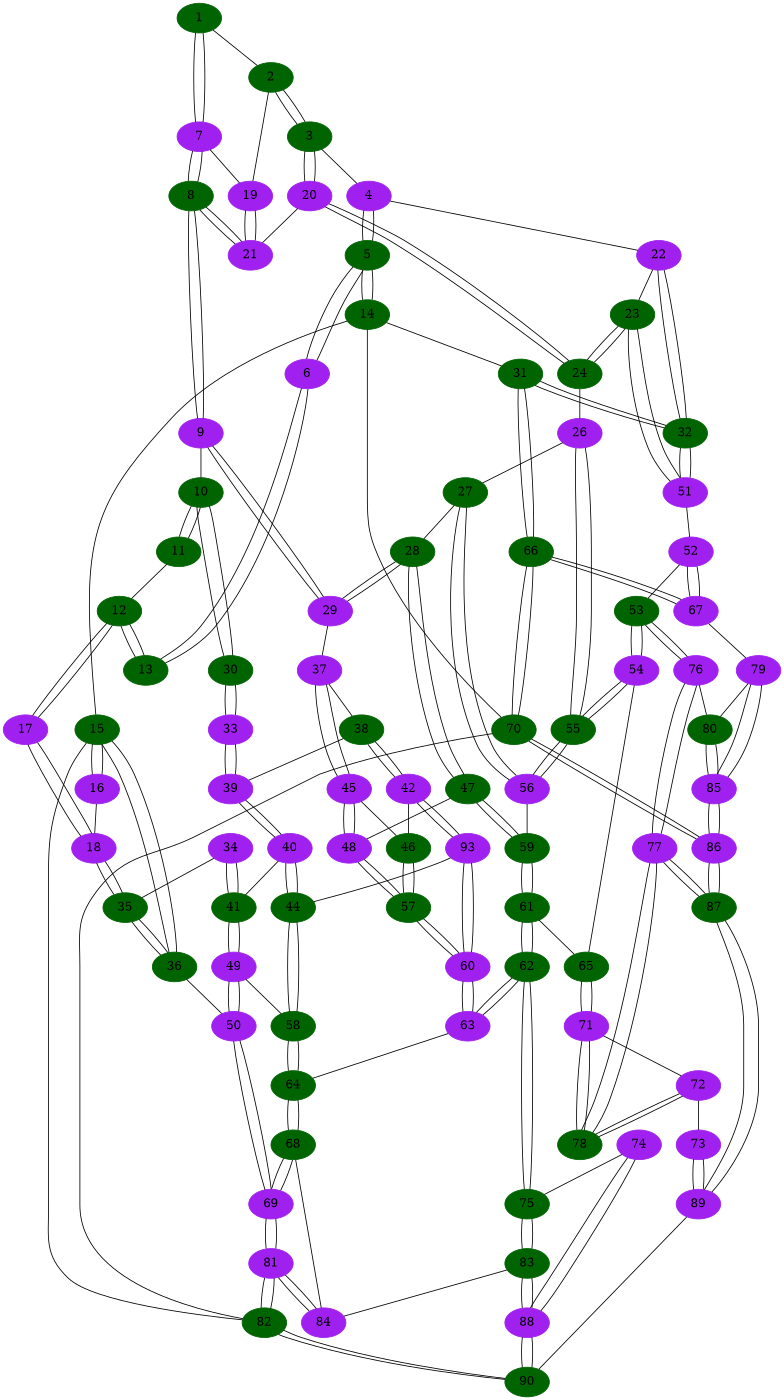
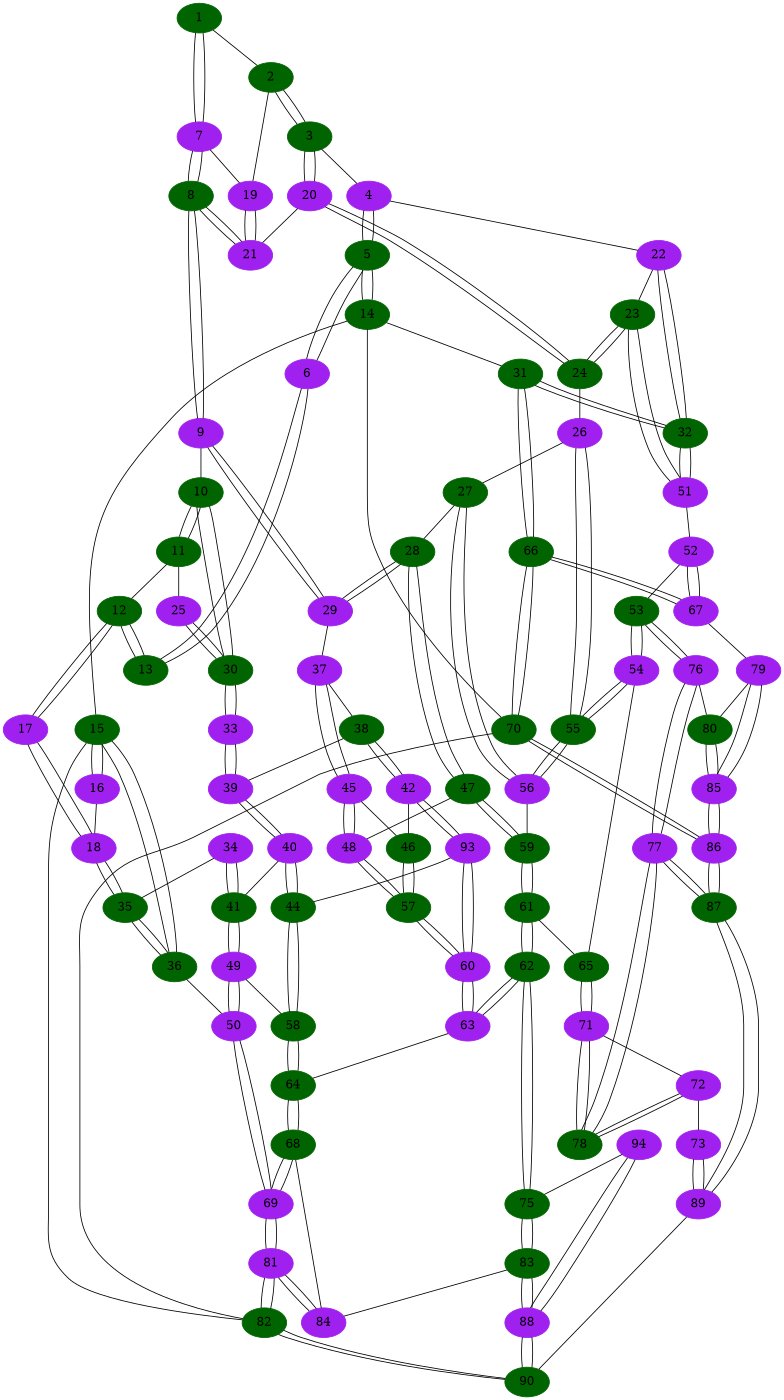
none -> (179, 611)
(639, 1145) -> (639, 1145)
